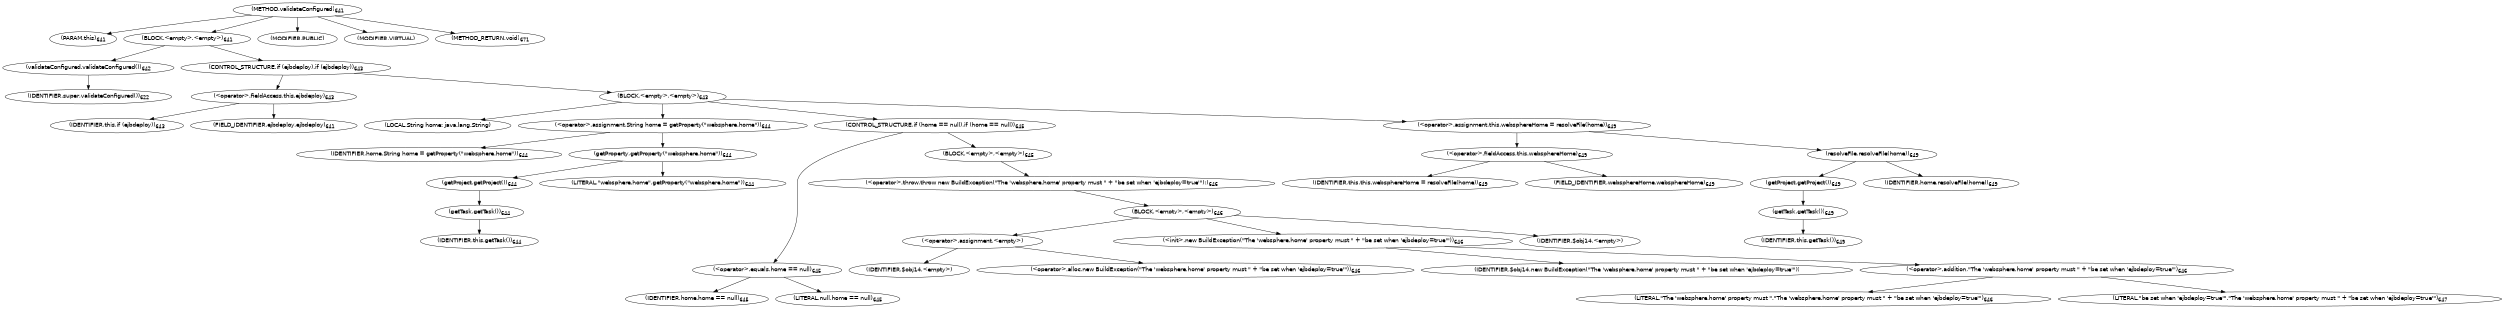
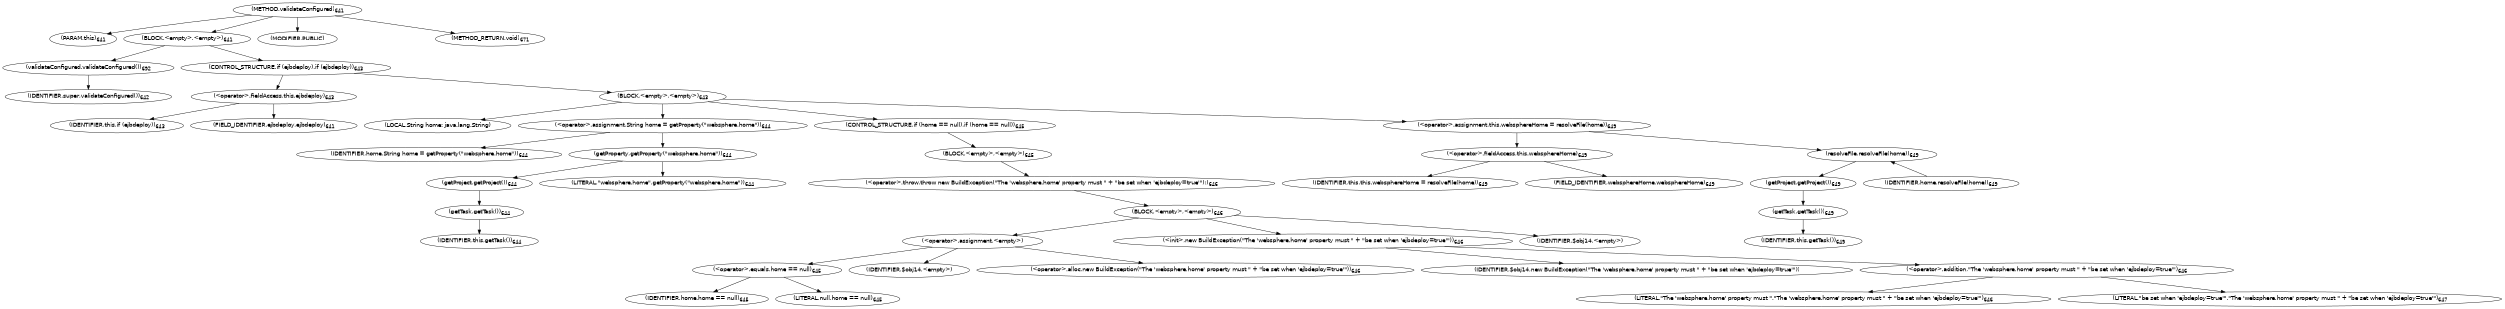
(386, 39) -> none
(146, 67) -> (146, 67)
(145, 96) -> (145, 96)
(808, 167) -> (872, 255)
(1902, 168) -> (1911, 170)
